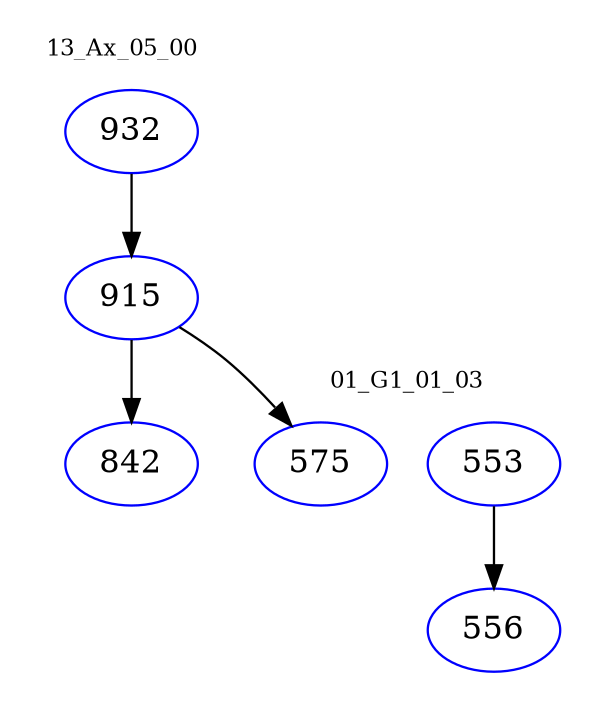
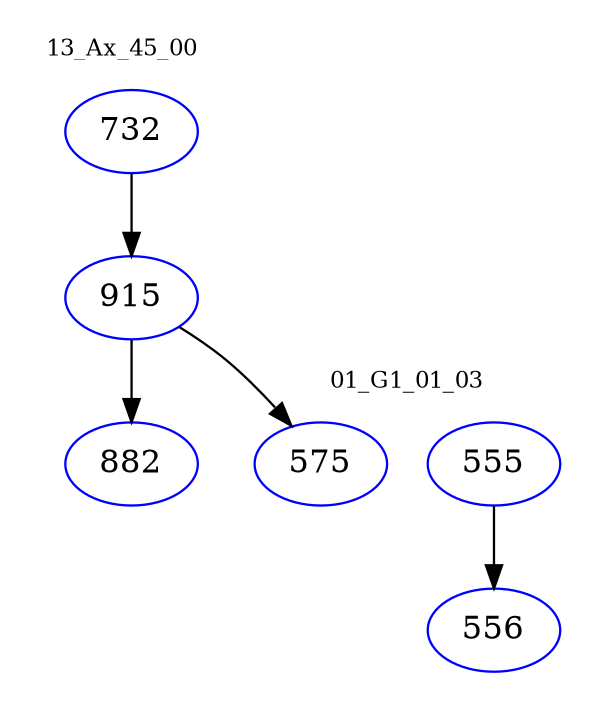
(122, 50) -> (122, 50)
(132, 132) -> (132, 132)
(132, 464) -> (132, 464)
(494, 464) -> (494, 464)
